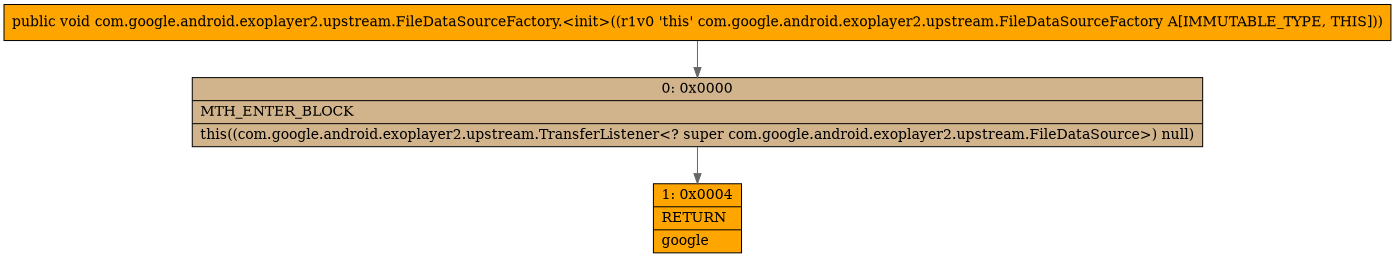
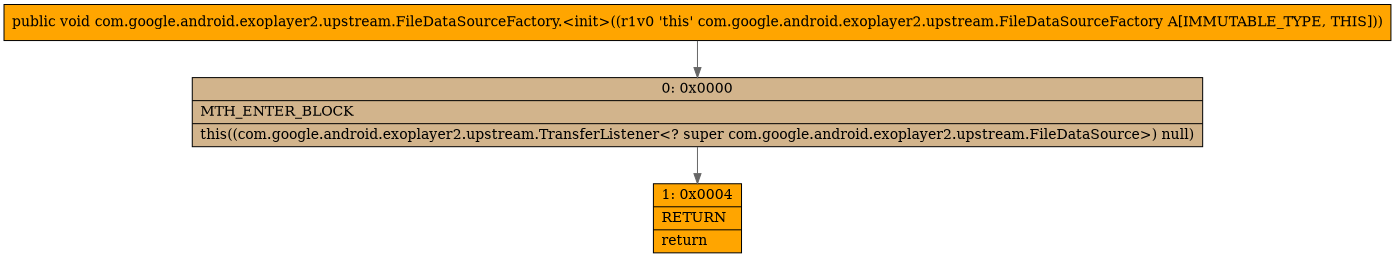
(685, 241) -> (684, 241)
